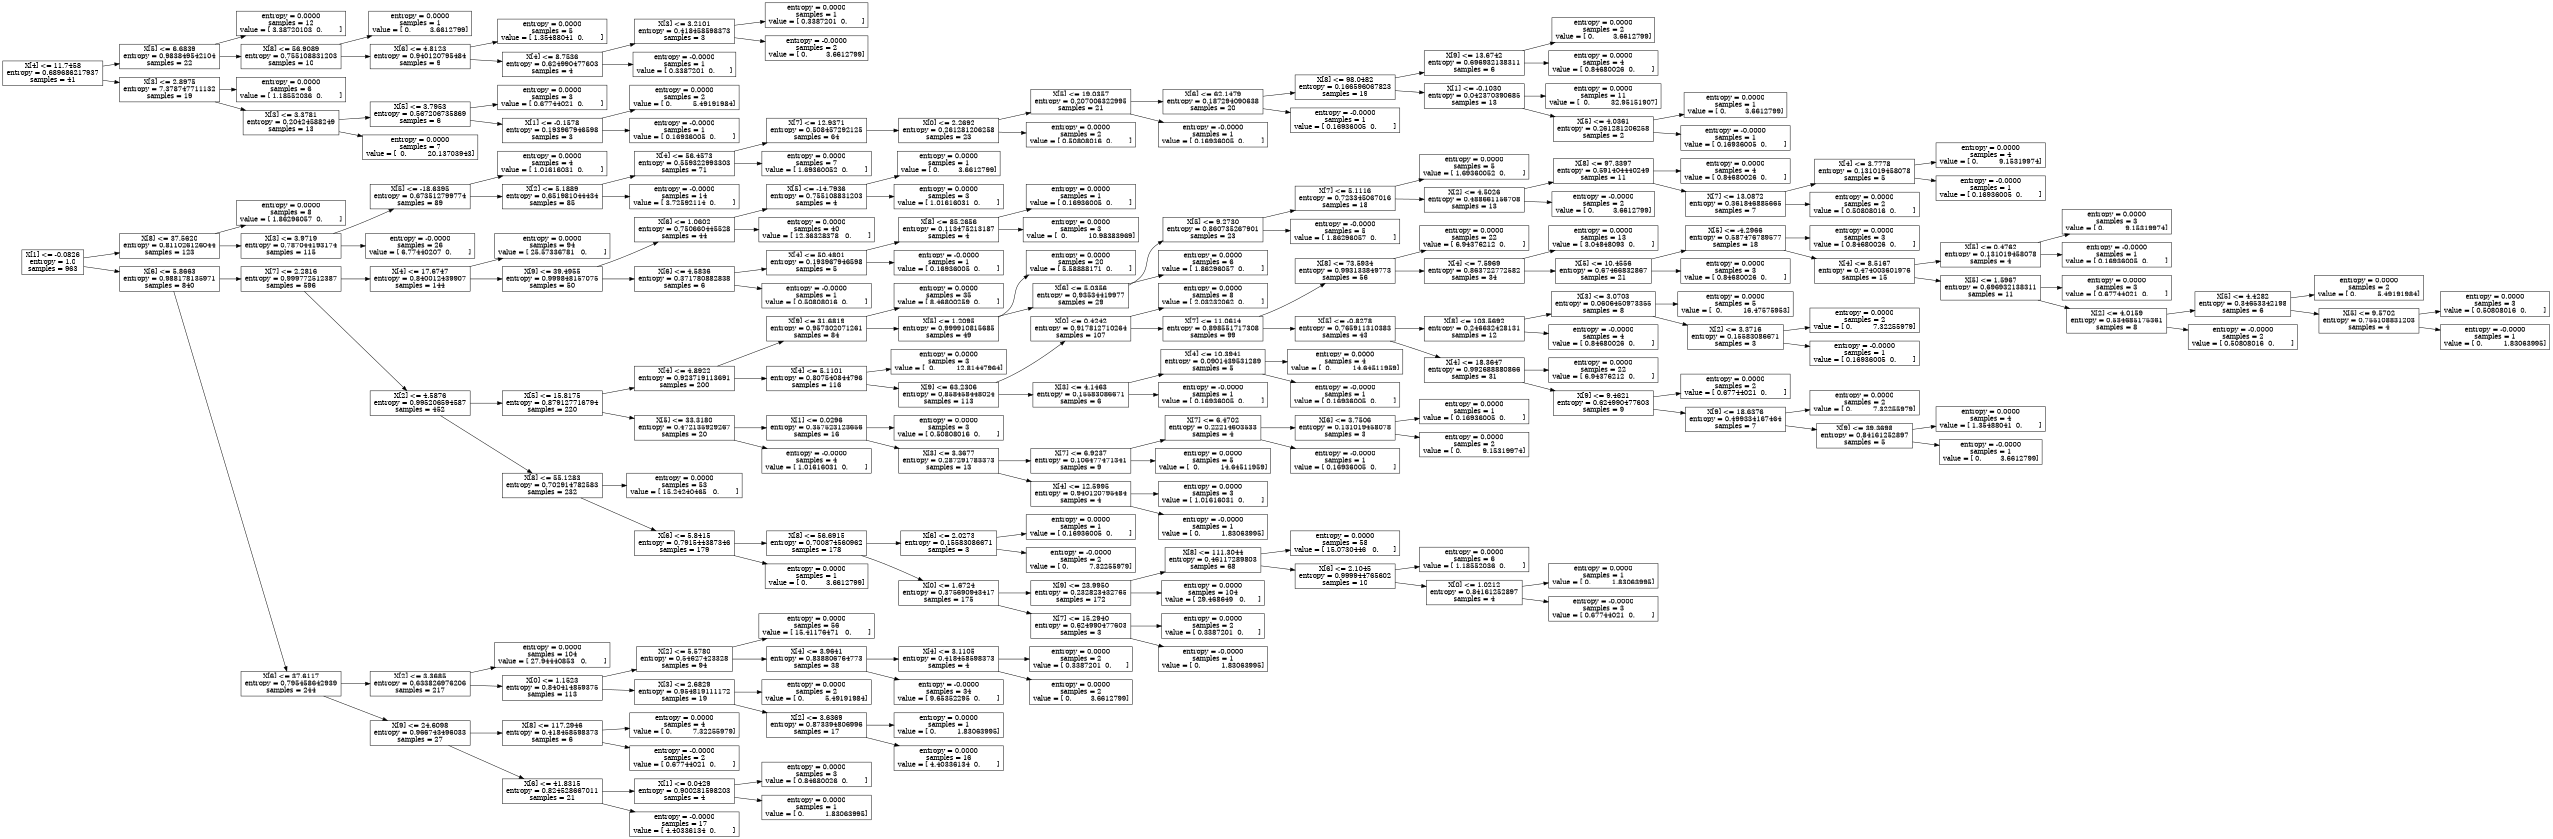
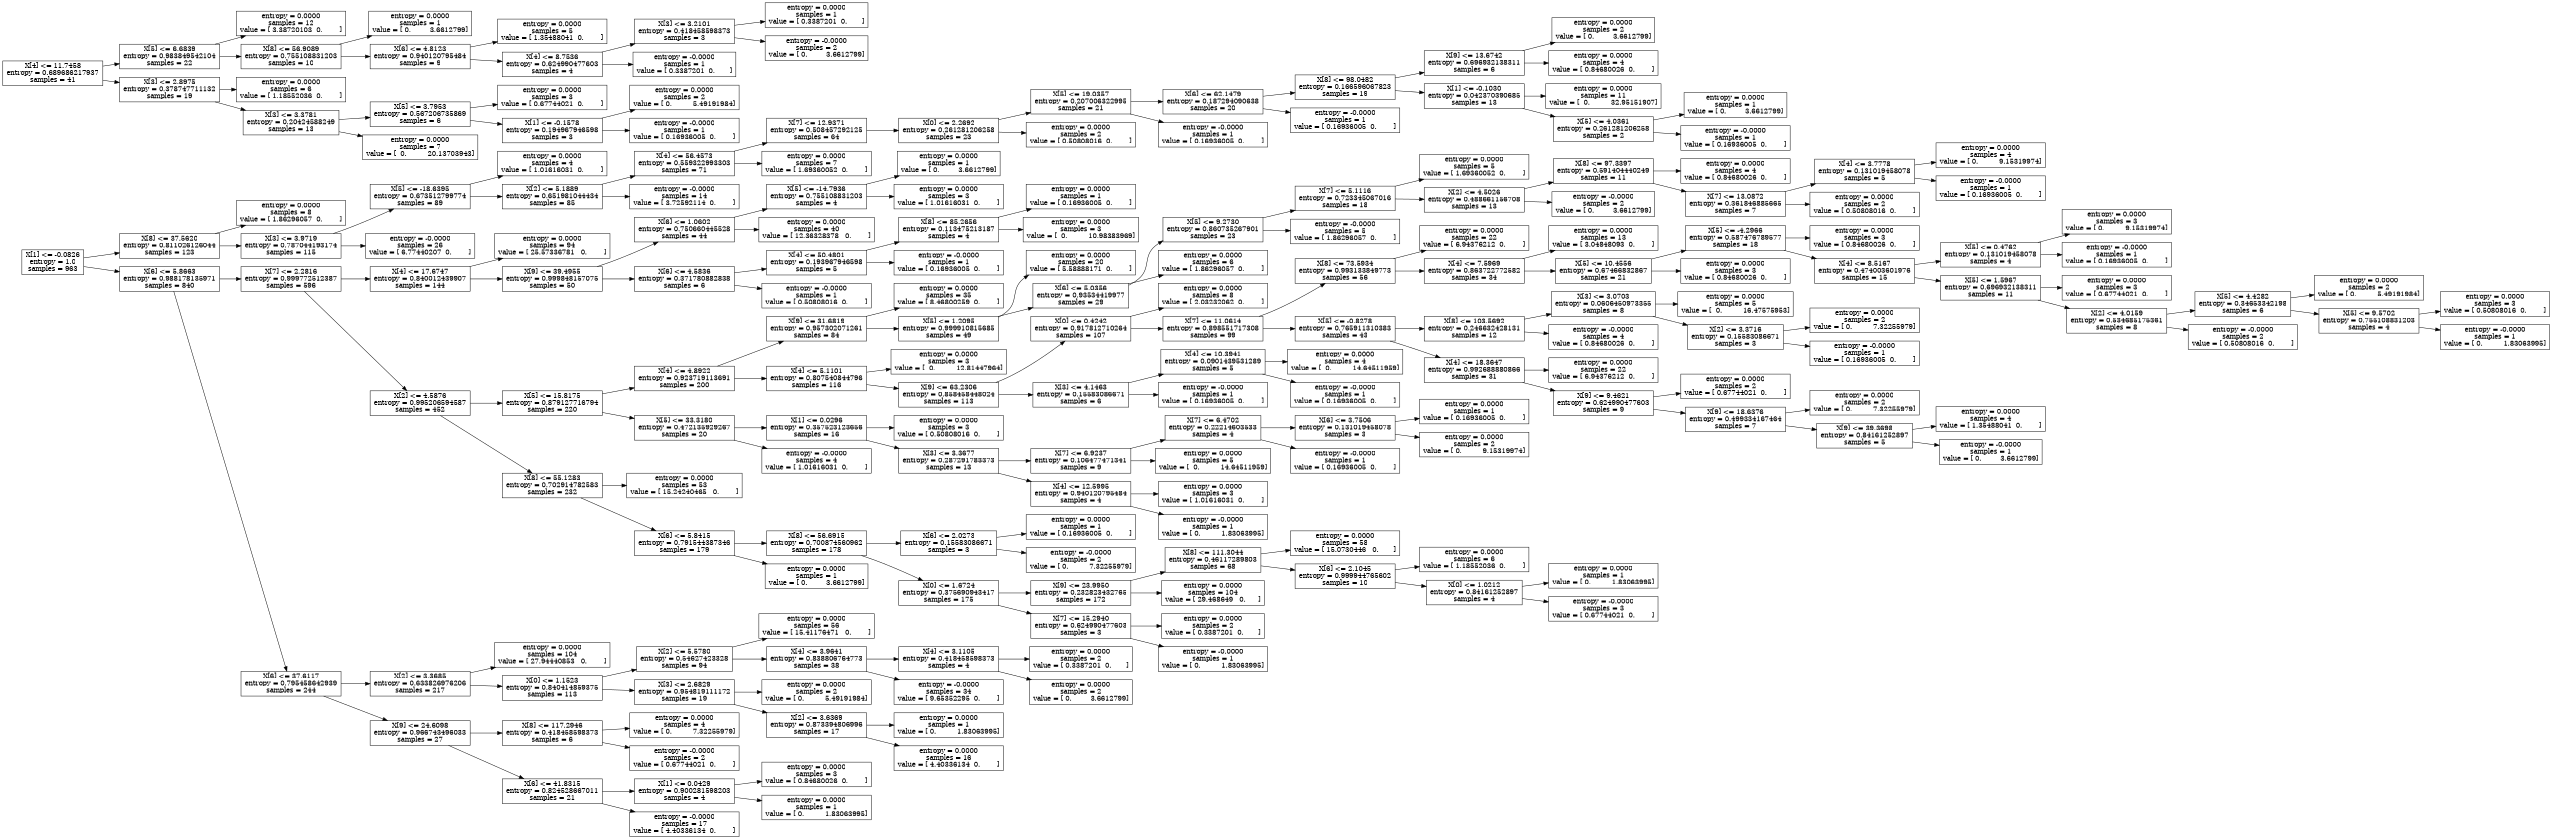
(170, 90) -> (170, 90)
(552, 131) -> (552, 131)
